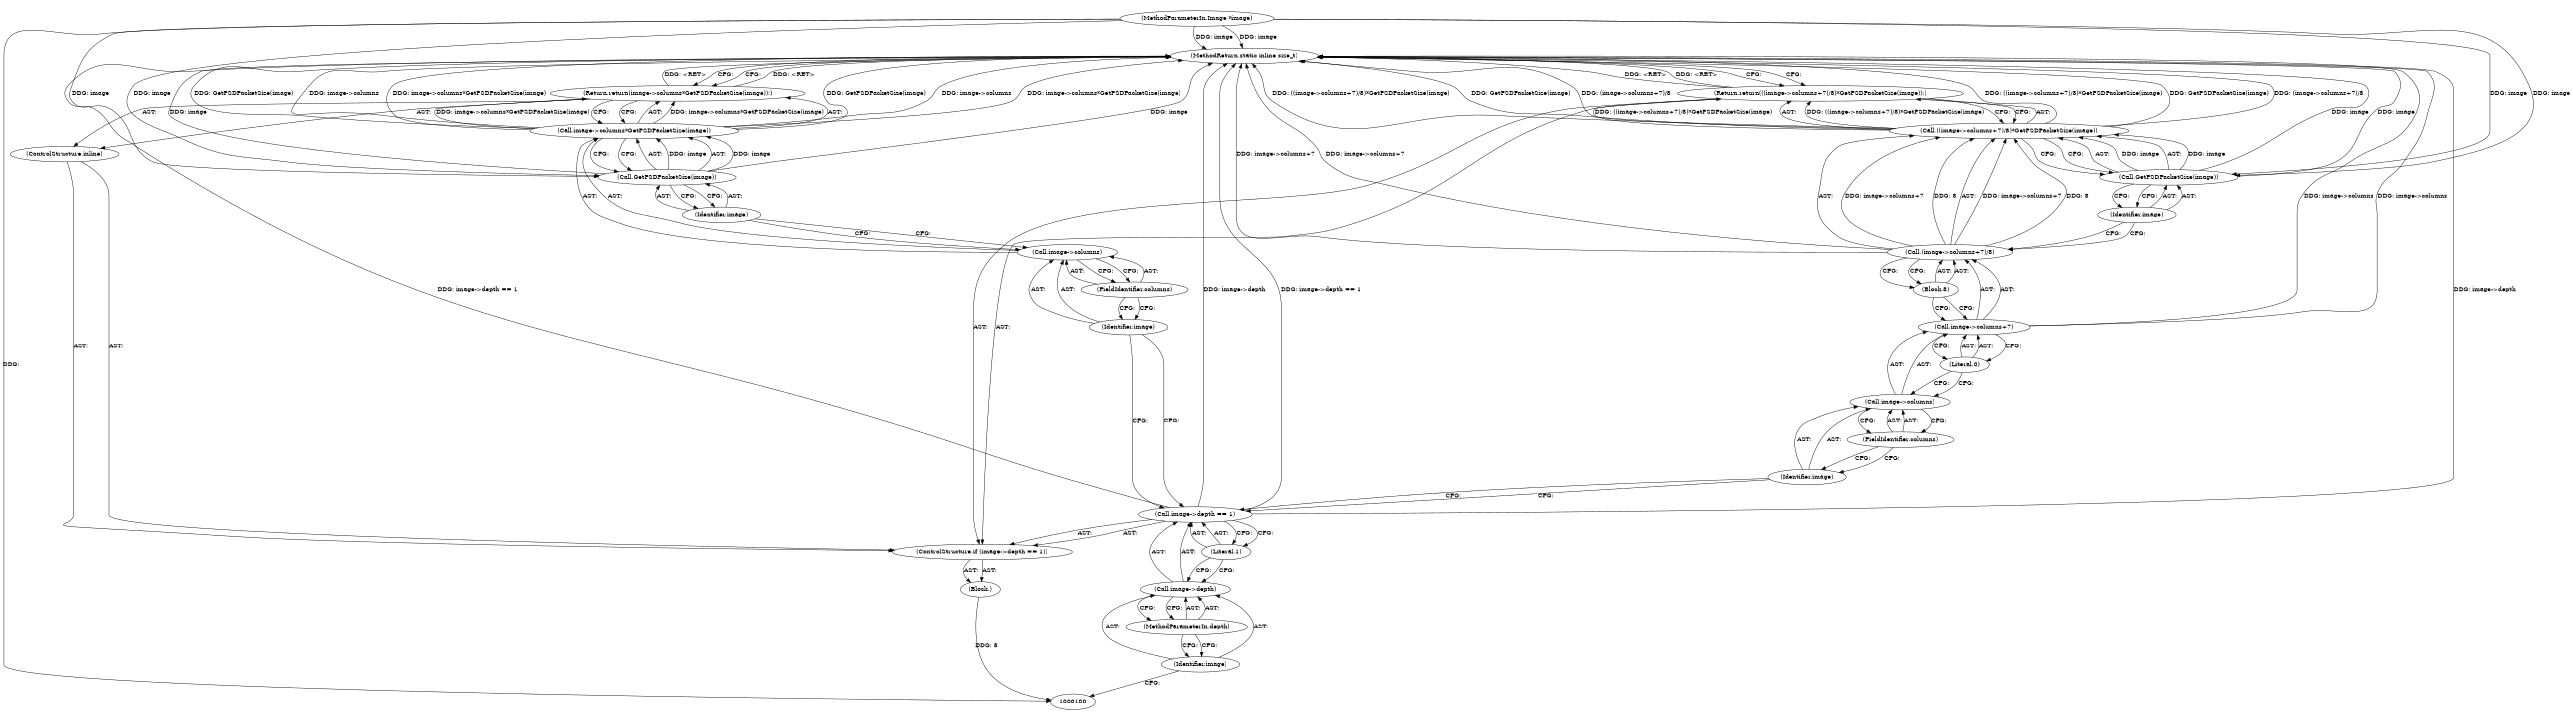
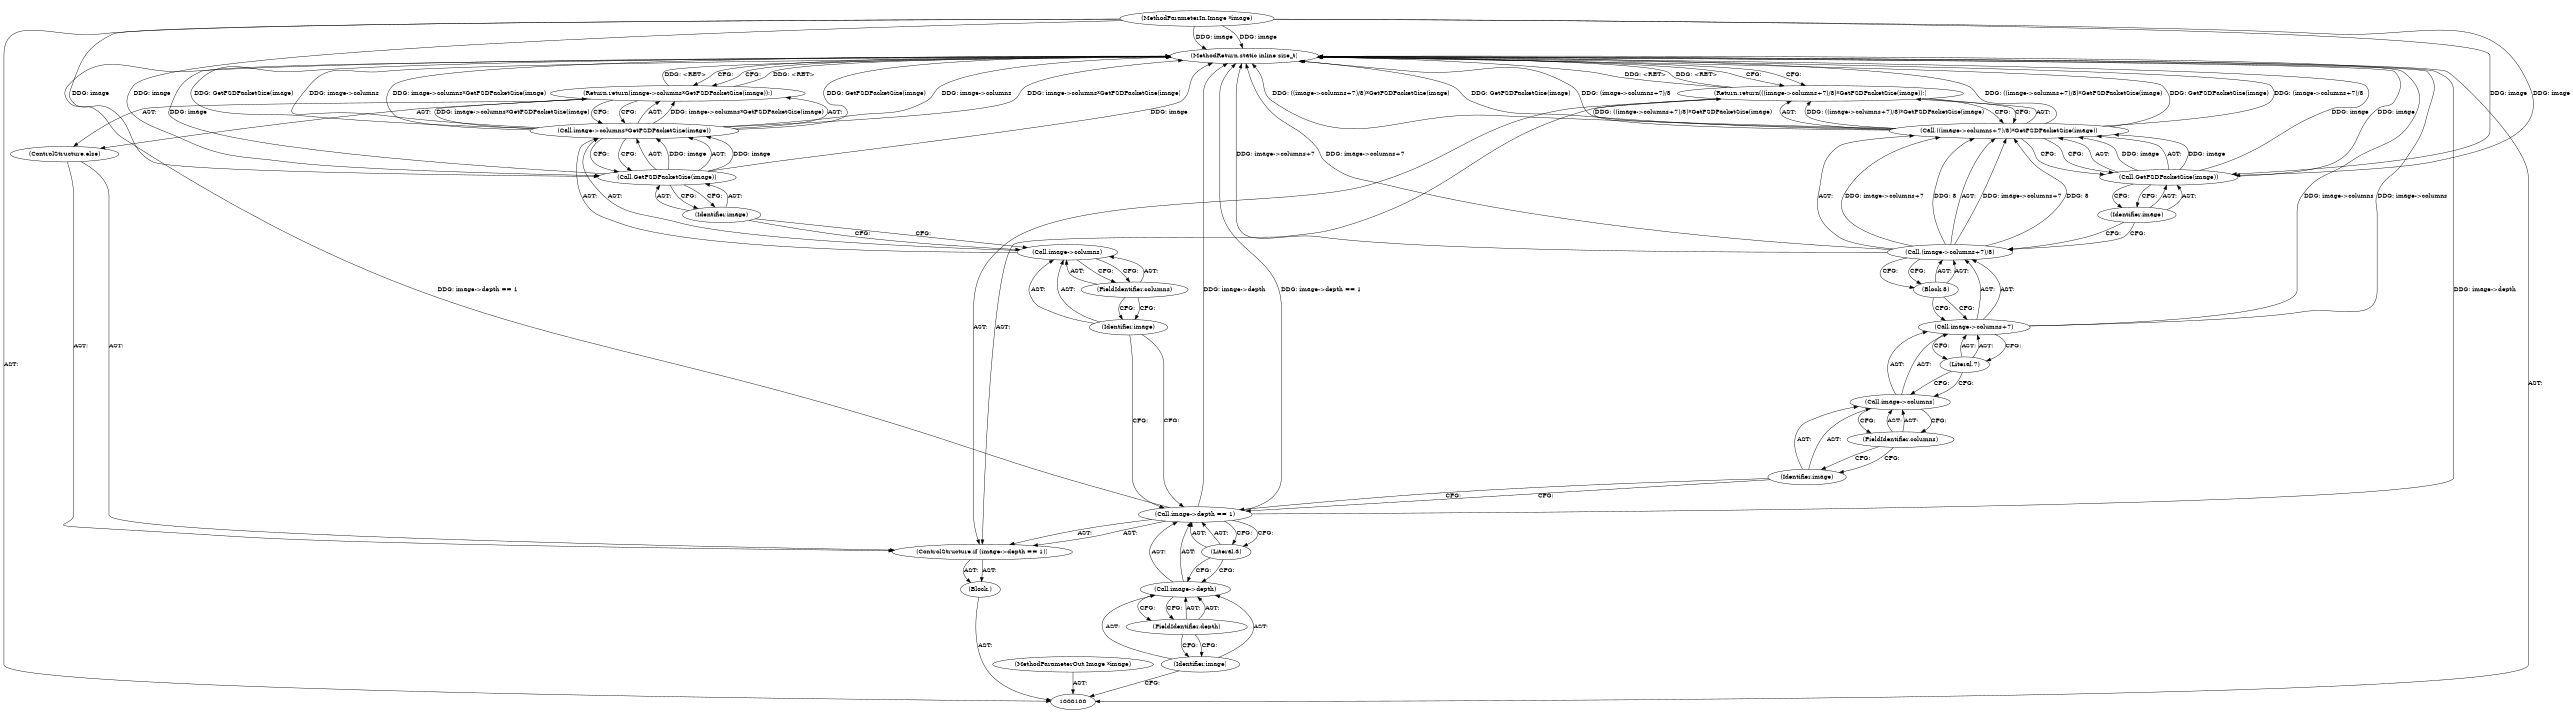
(65, 154) -> (65, 154)
(12, 365) -> (12, 365)
(1965, 365) -> (1965, 365)
none -> (2528, 504)
(1226, 552) -> (1226, 552)
(1187, 627) -> (1187, 627)
(986, 646) -> (986, 646)
none -> (1073, 664)
